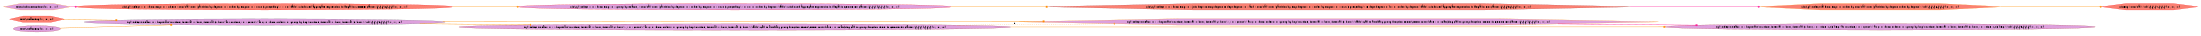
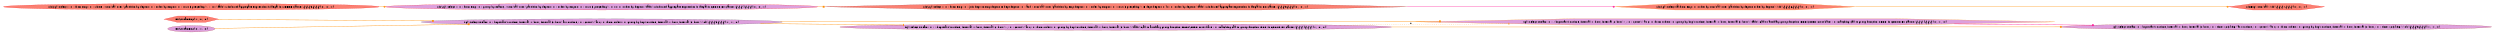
(37, 7) -> none
